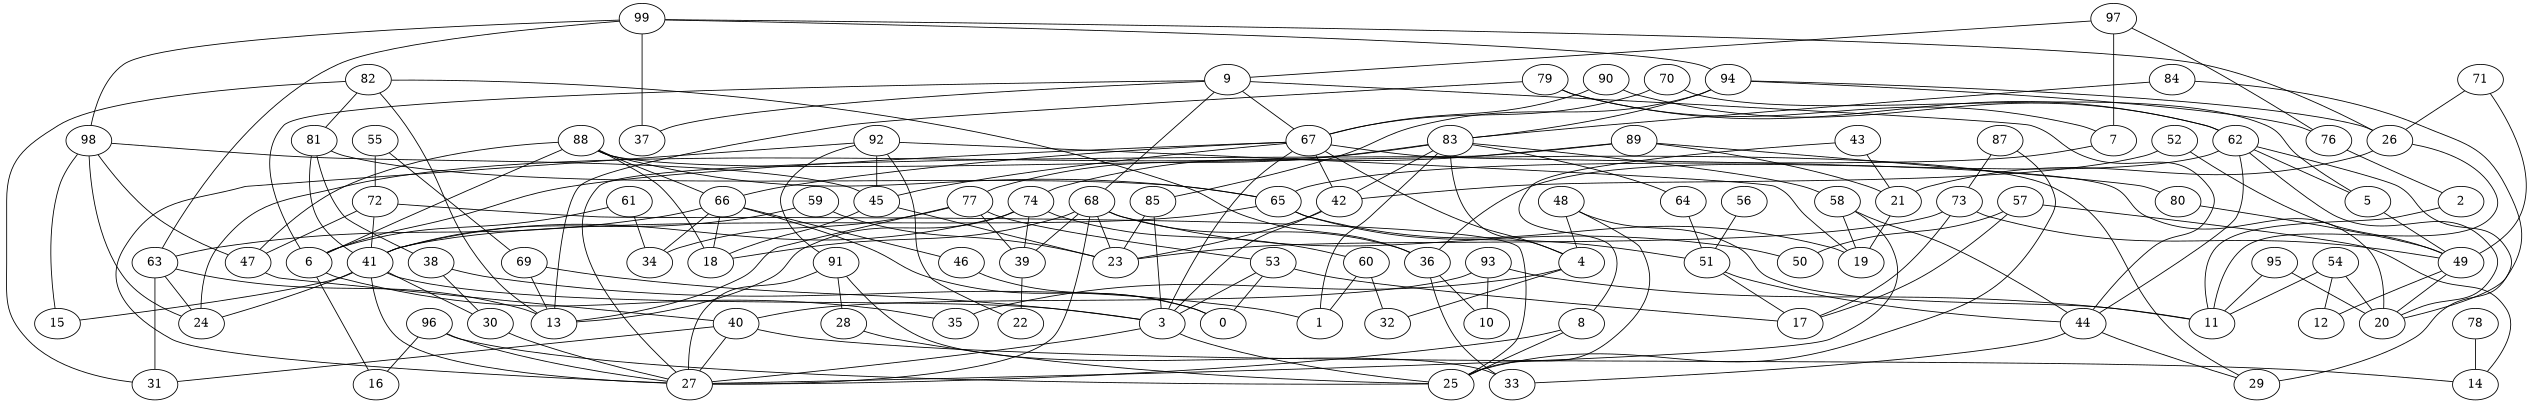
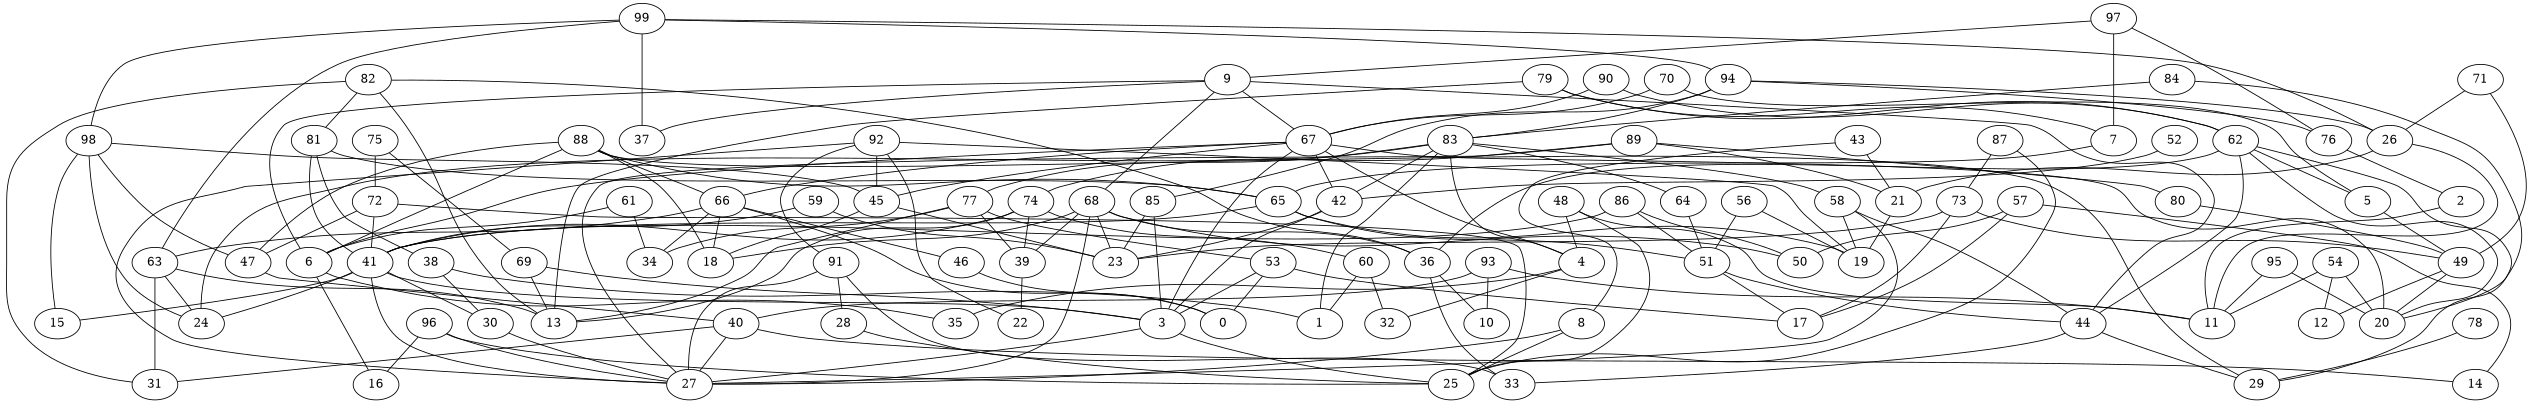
(375, 141) -> (375, 141)
none -> (1622, 202)
(2298, 212) -> none
none -> (1795, 228)
(2475, 354) -> (2404, 350)
